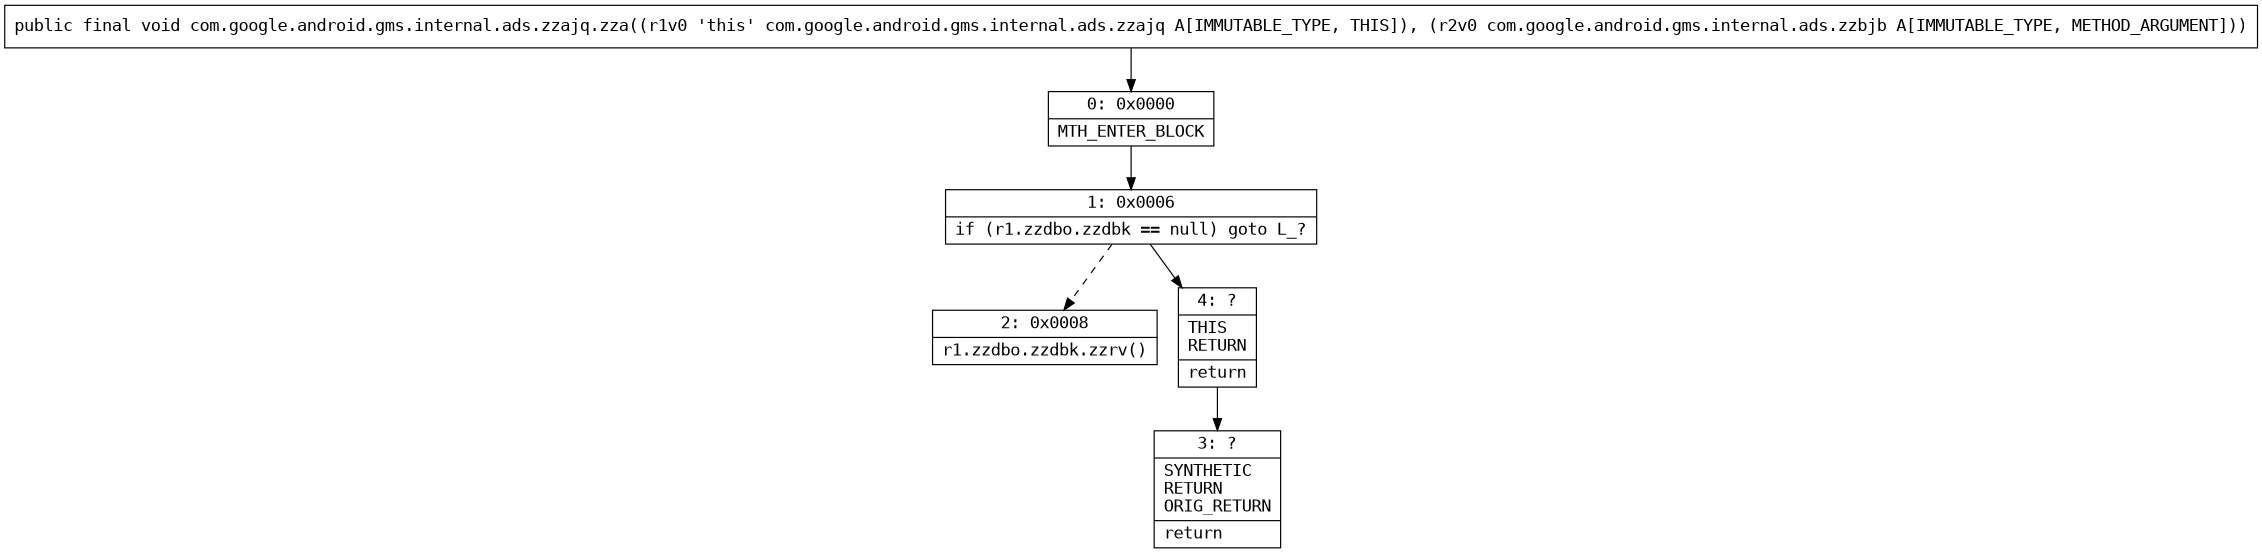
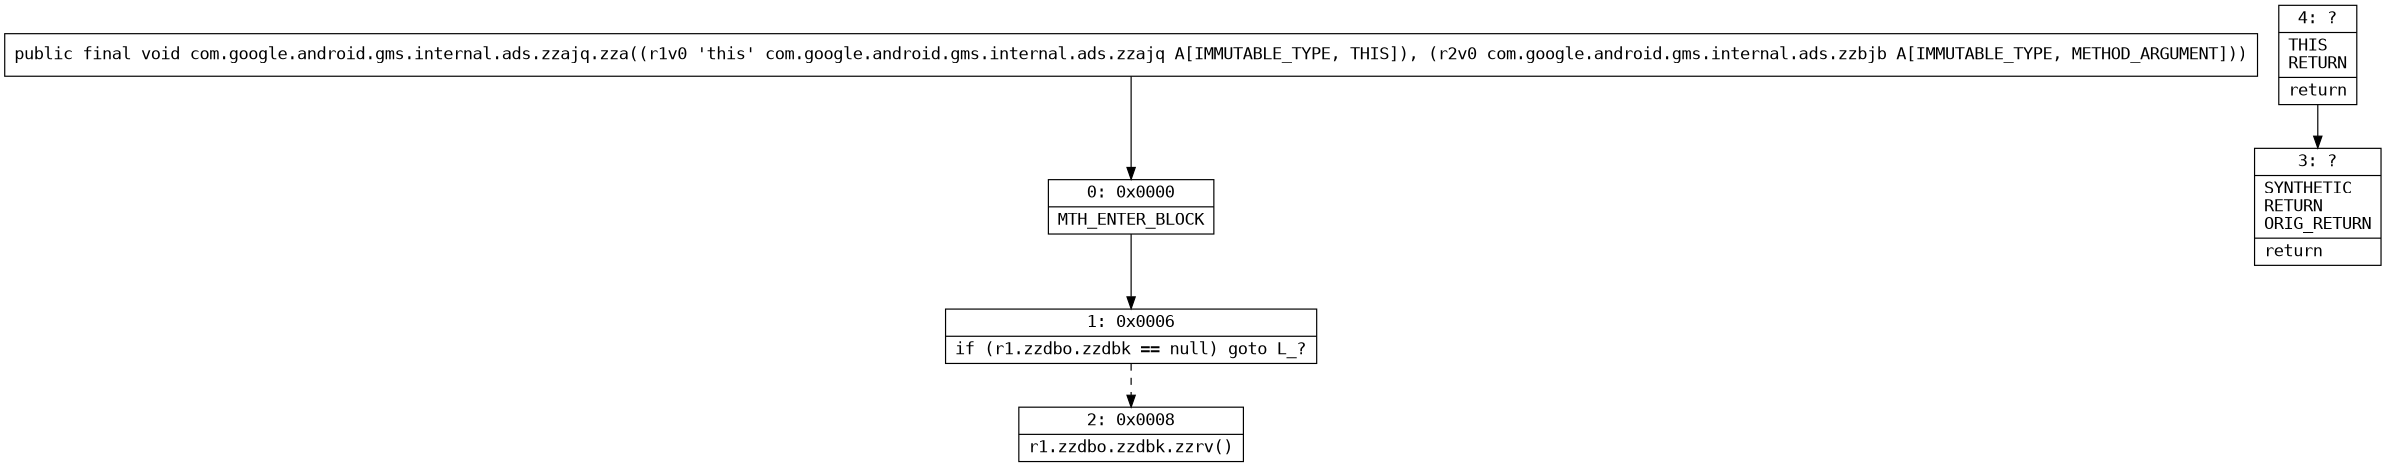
(1163, 261) -> none
